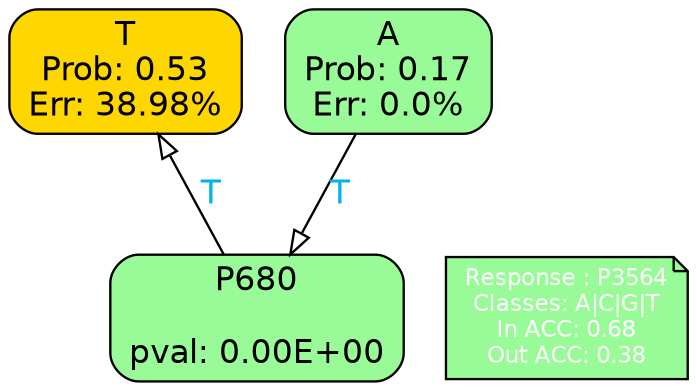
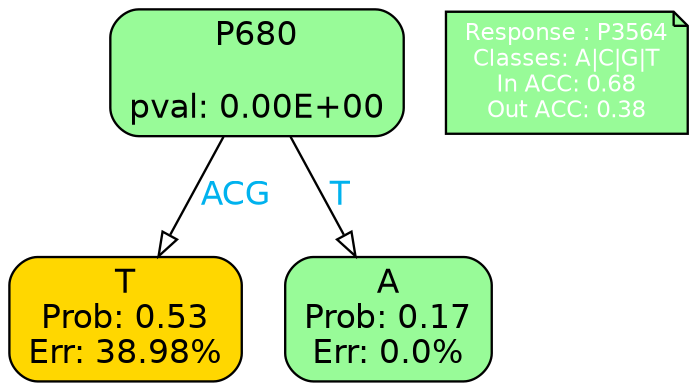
(329, 184) -> (317, 186)
(211, 195) -> (236, 196)
